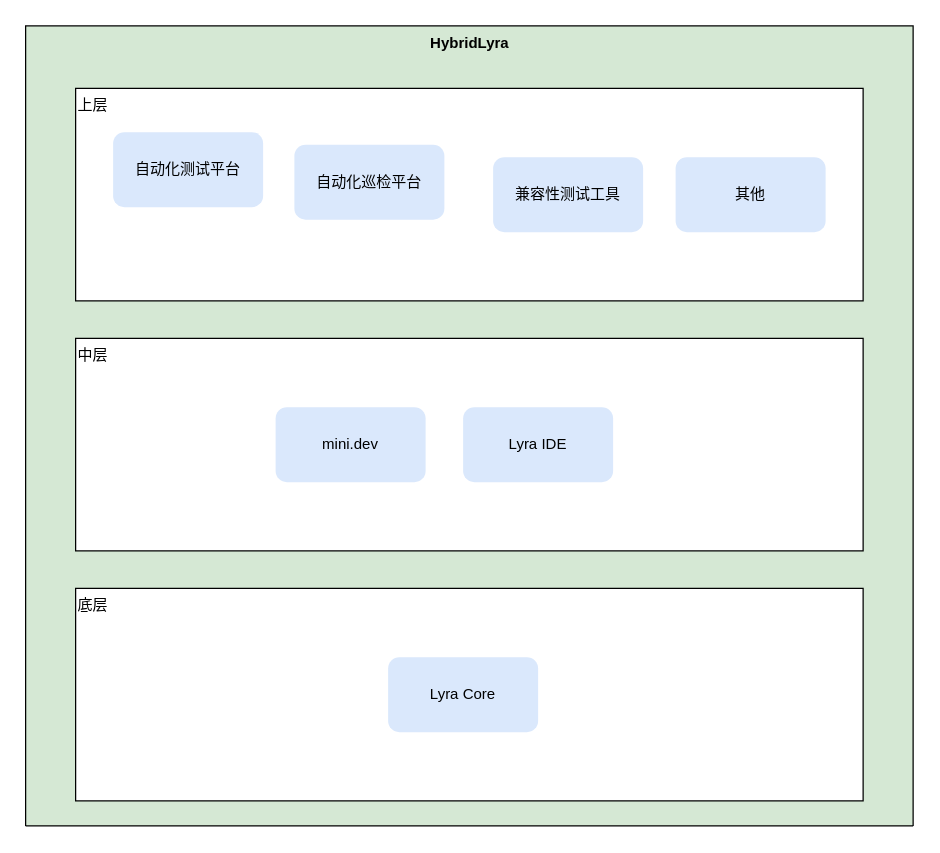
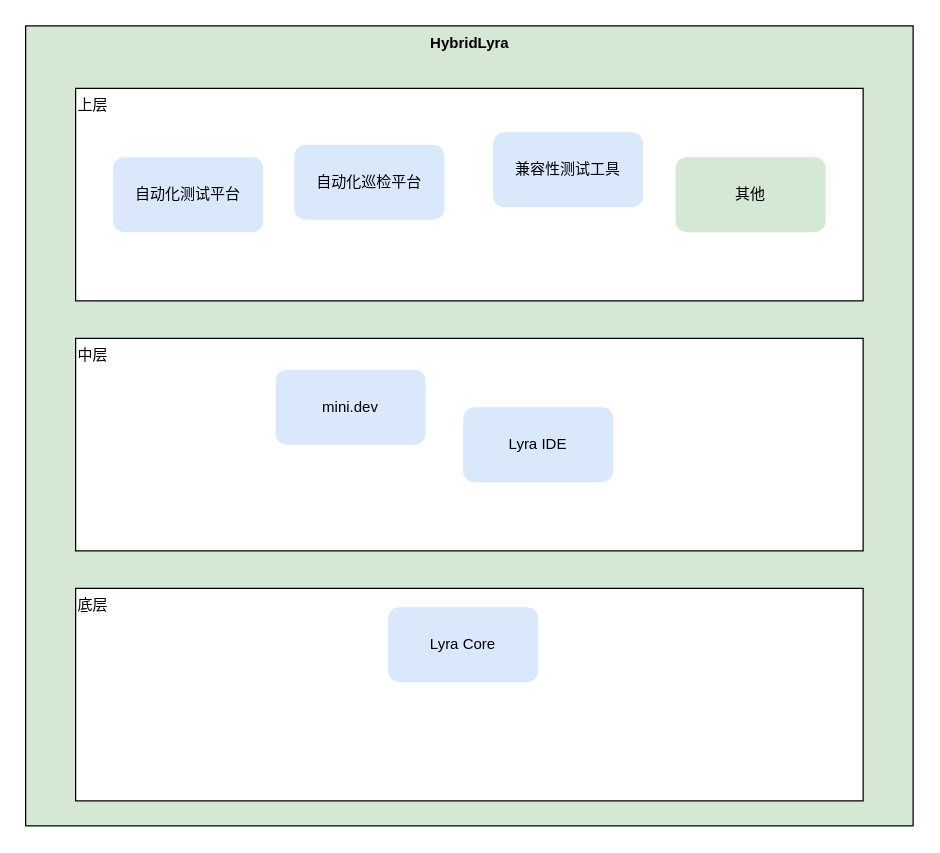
(188, 169) -> (188, 194)
(568, 194) -> (568, 169)
(751, 194) -> (751, 194)
(351, 444) -> (351, 407)
(463, 694) -> (463, 644)
